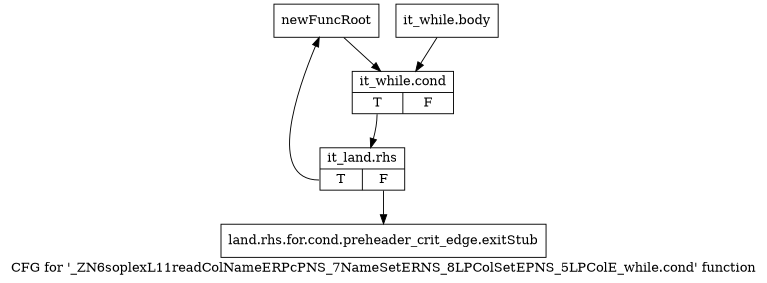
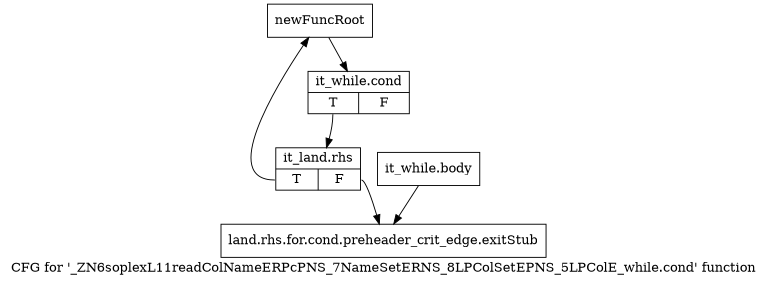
(429, 50) -> (409, 201)
